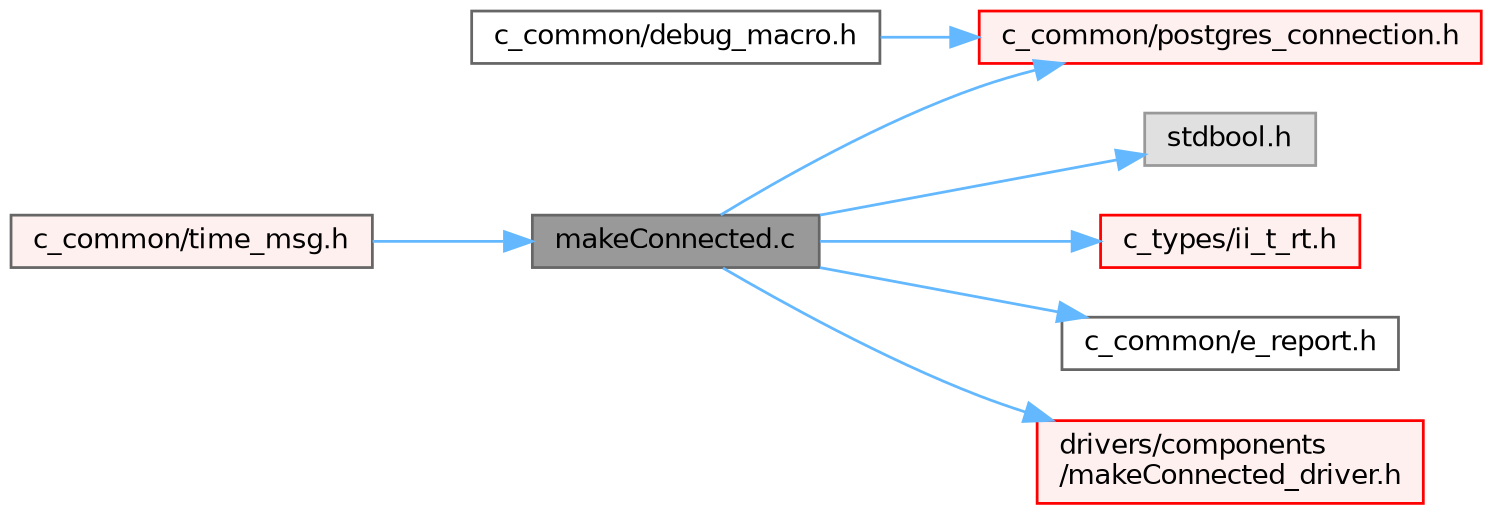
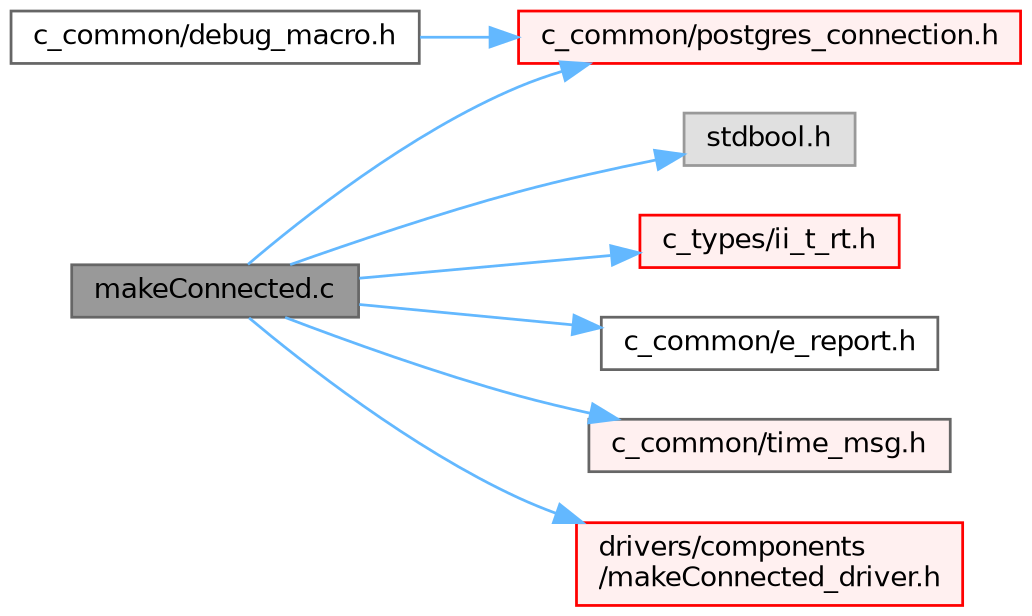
(438, 241) -> (436, 371)
